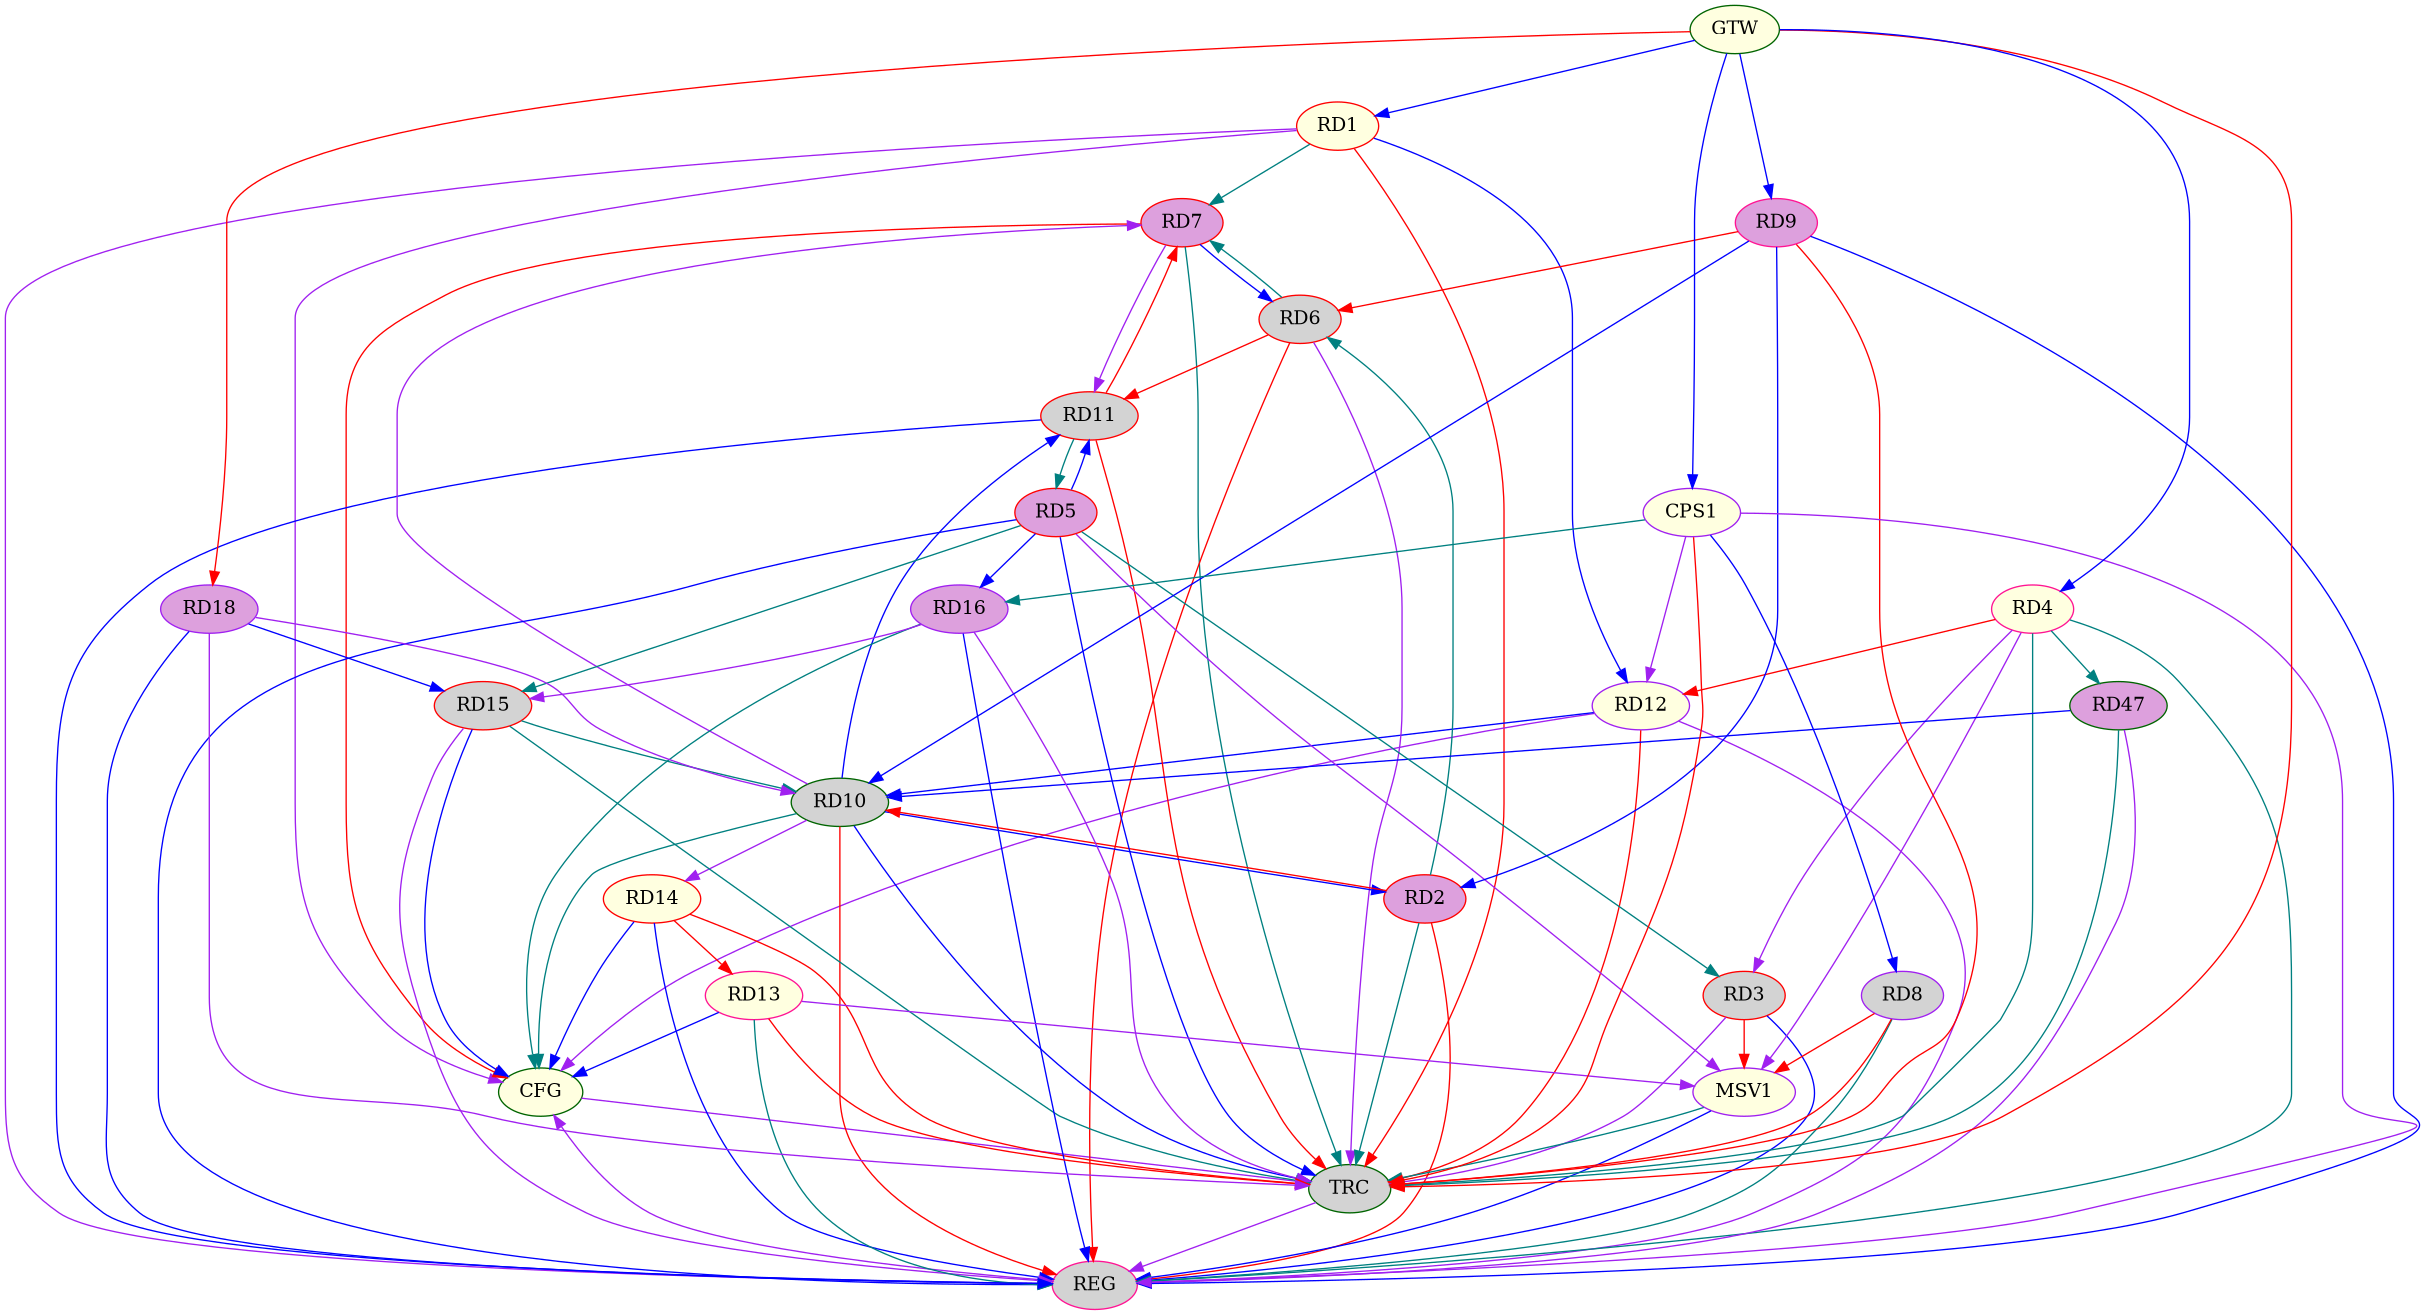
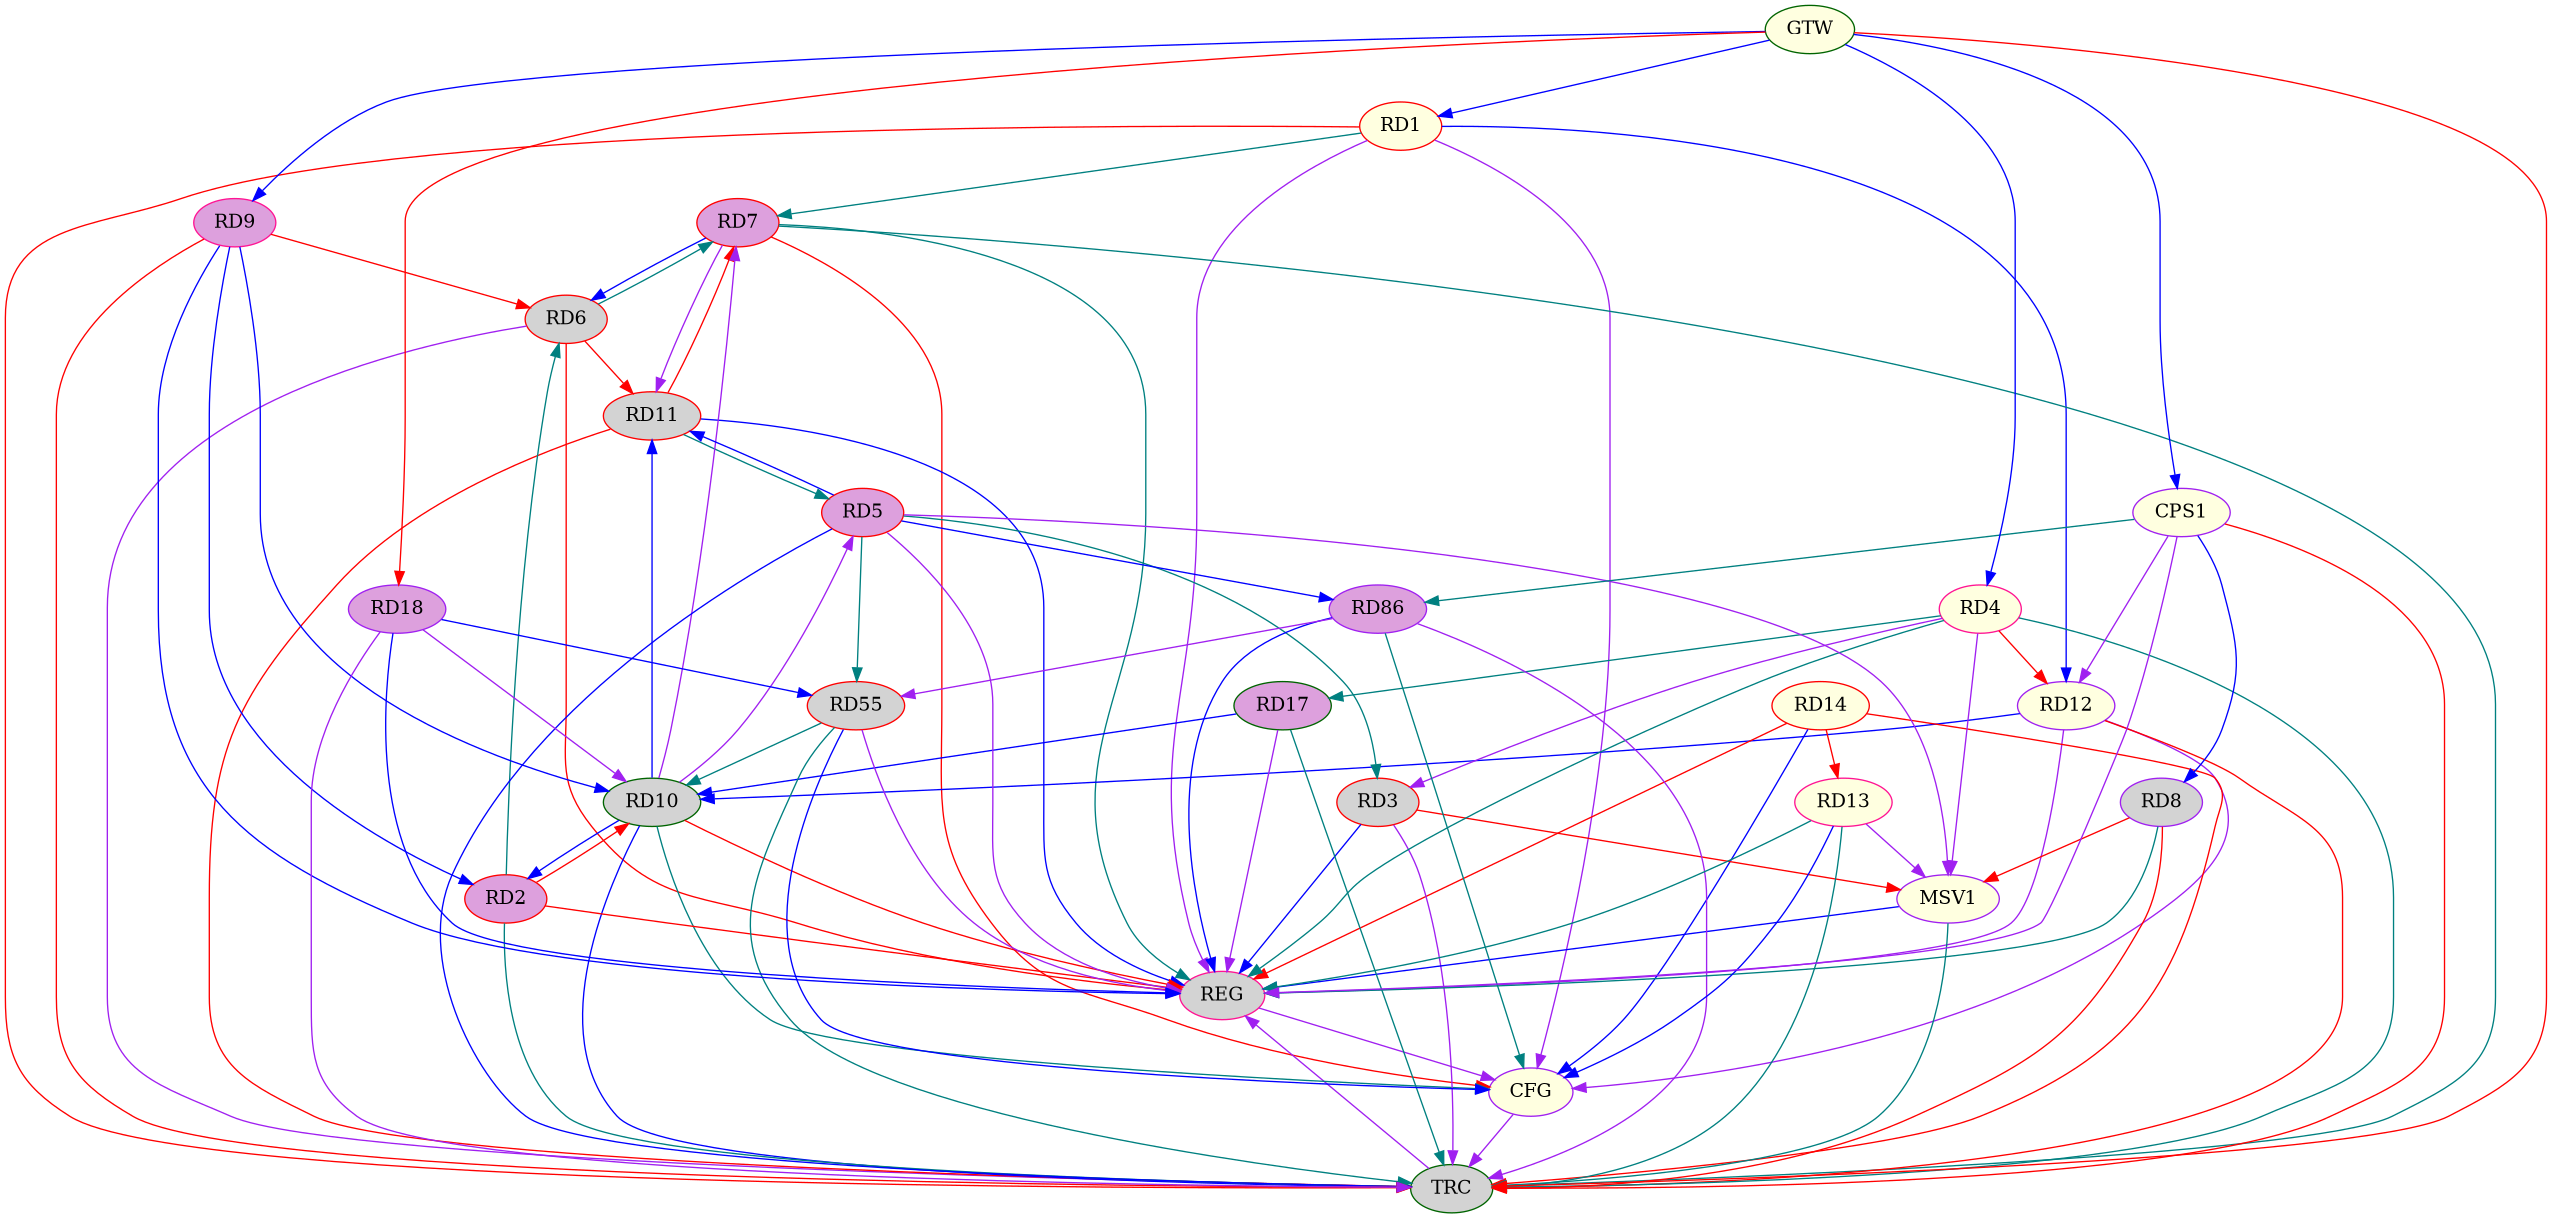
none -> (1146, 484)
(959, 609) -> (1378, 609)
(483, 706) -> (856, 706)
(2118, 706) -> (1283, 706)
(752, 847) -> (777, 676)
(158, 956) -> (993, 779)
(541, 1092) -> (1531, 1092)
(899, 1126) -> (1755, 1085)
(762, 1193) -> (1526, 848)
